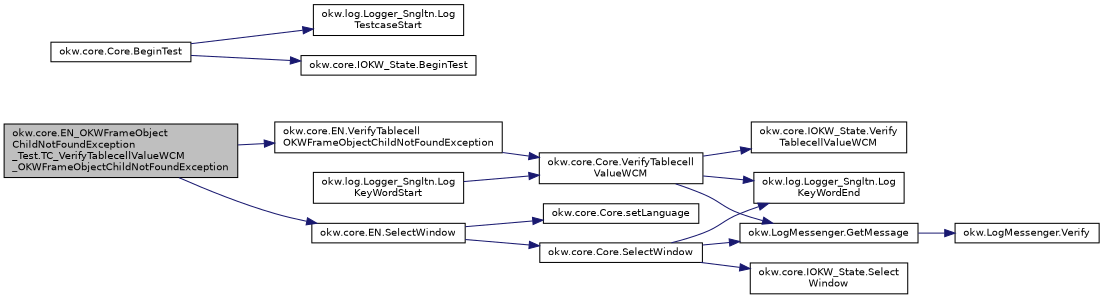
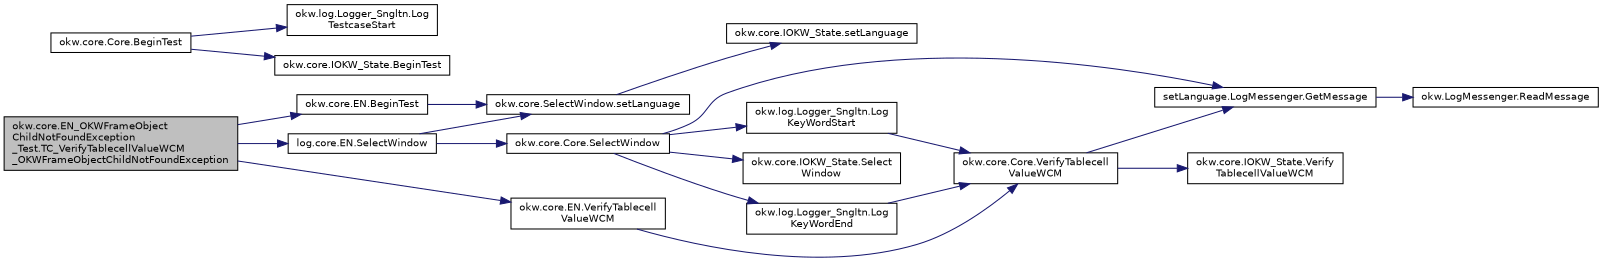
none -> (822, 33)
none -> (362, 104)
none -> (703, 131)
(389, 137) -> (588, 214)
(723, 178) -> (924, 195)
(621, 214) -> (588, 104)
(389, 233) -> (362, 144)
(829, 233) -> (1265, 97)
(1027, 233) -> (1506, 97)
